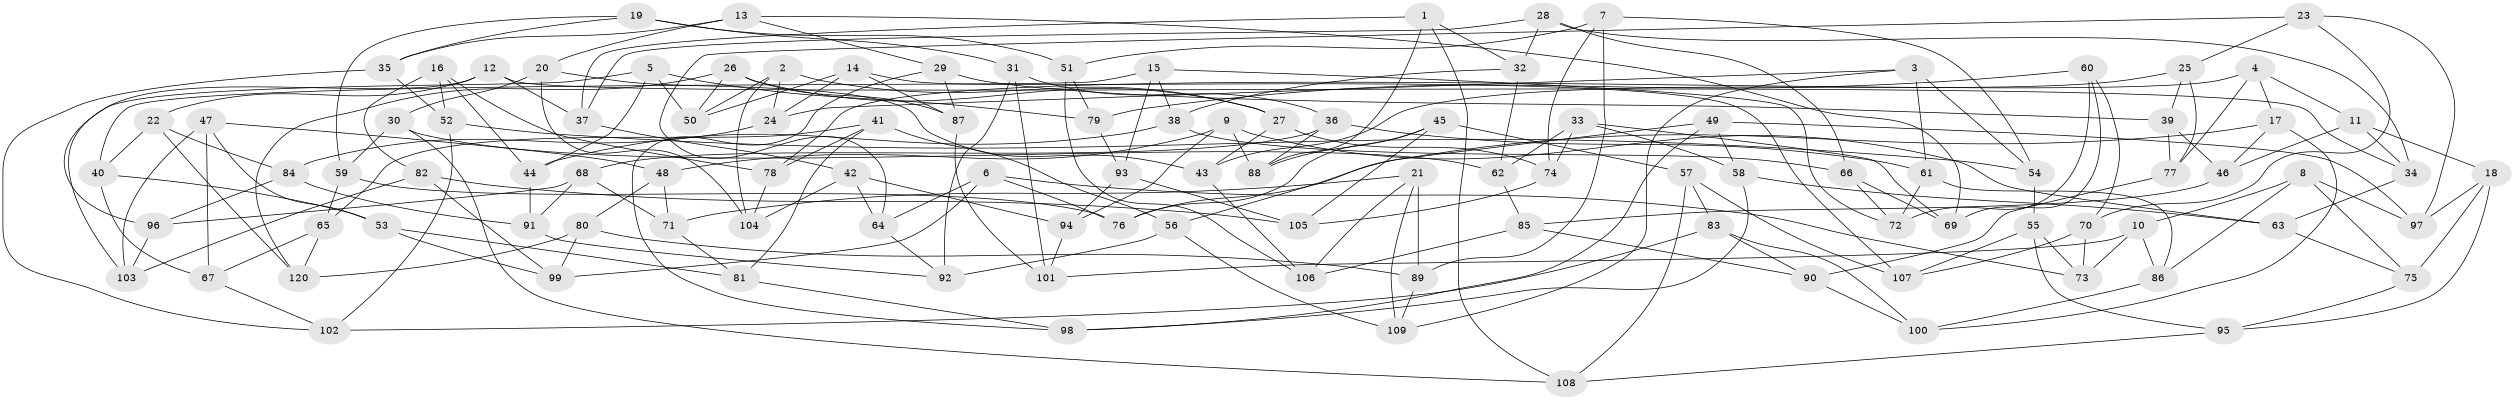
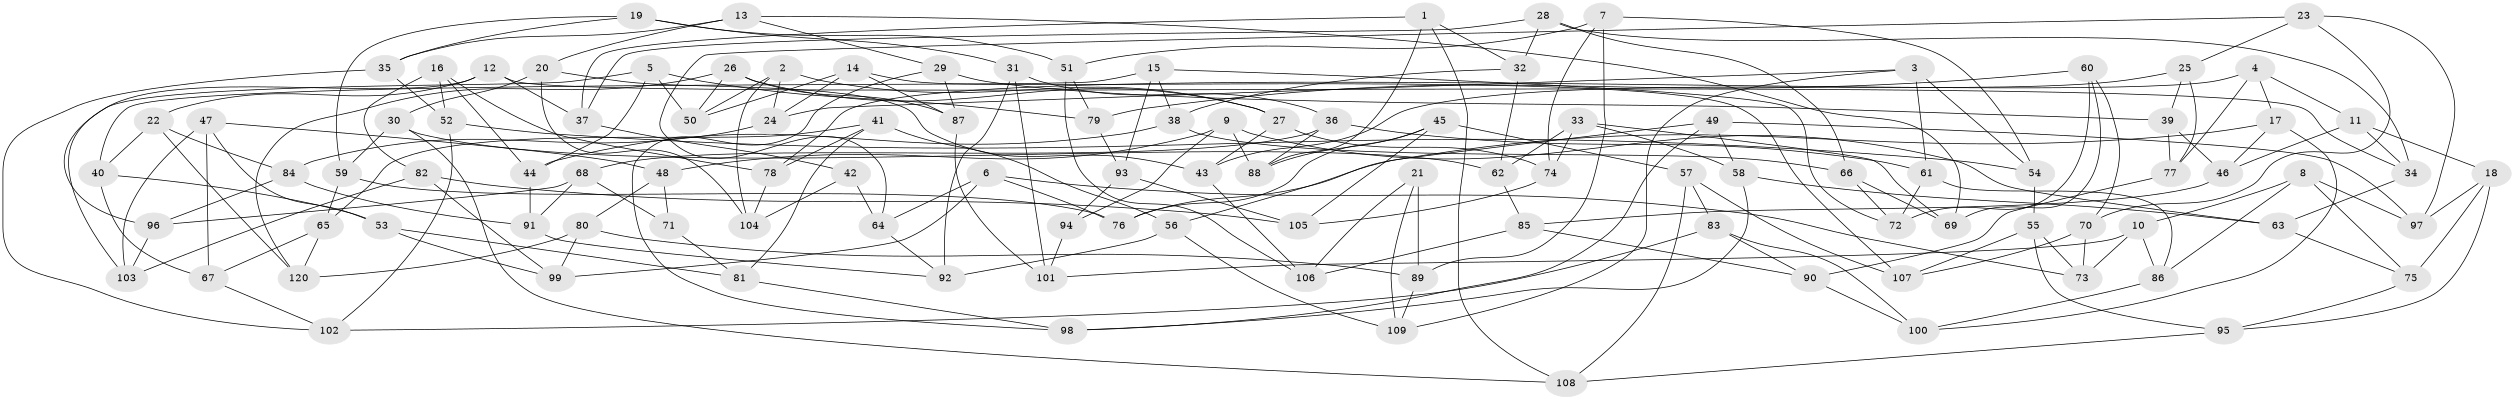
(1060, 193) -> none
(990, 207) -> none
